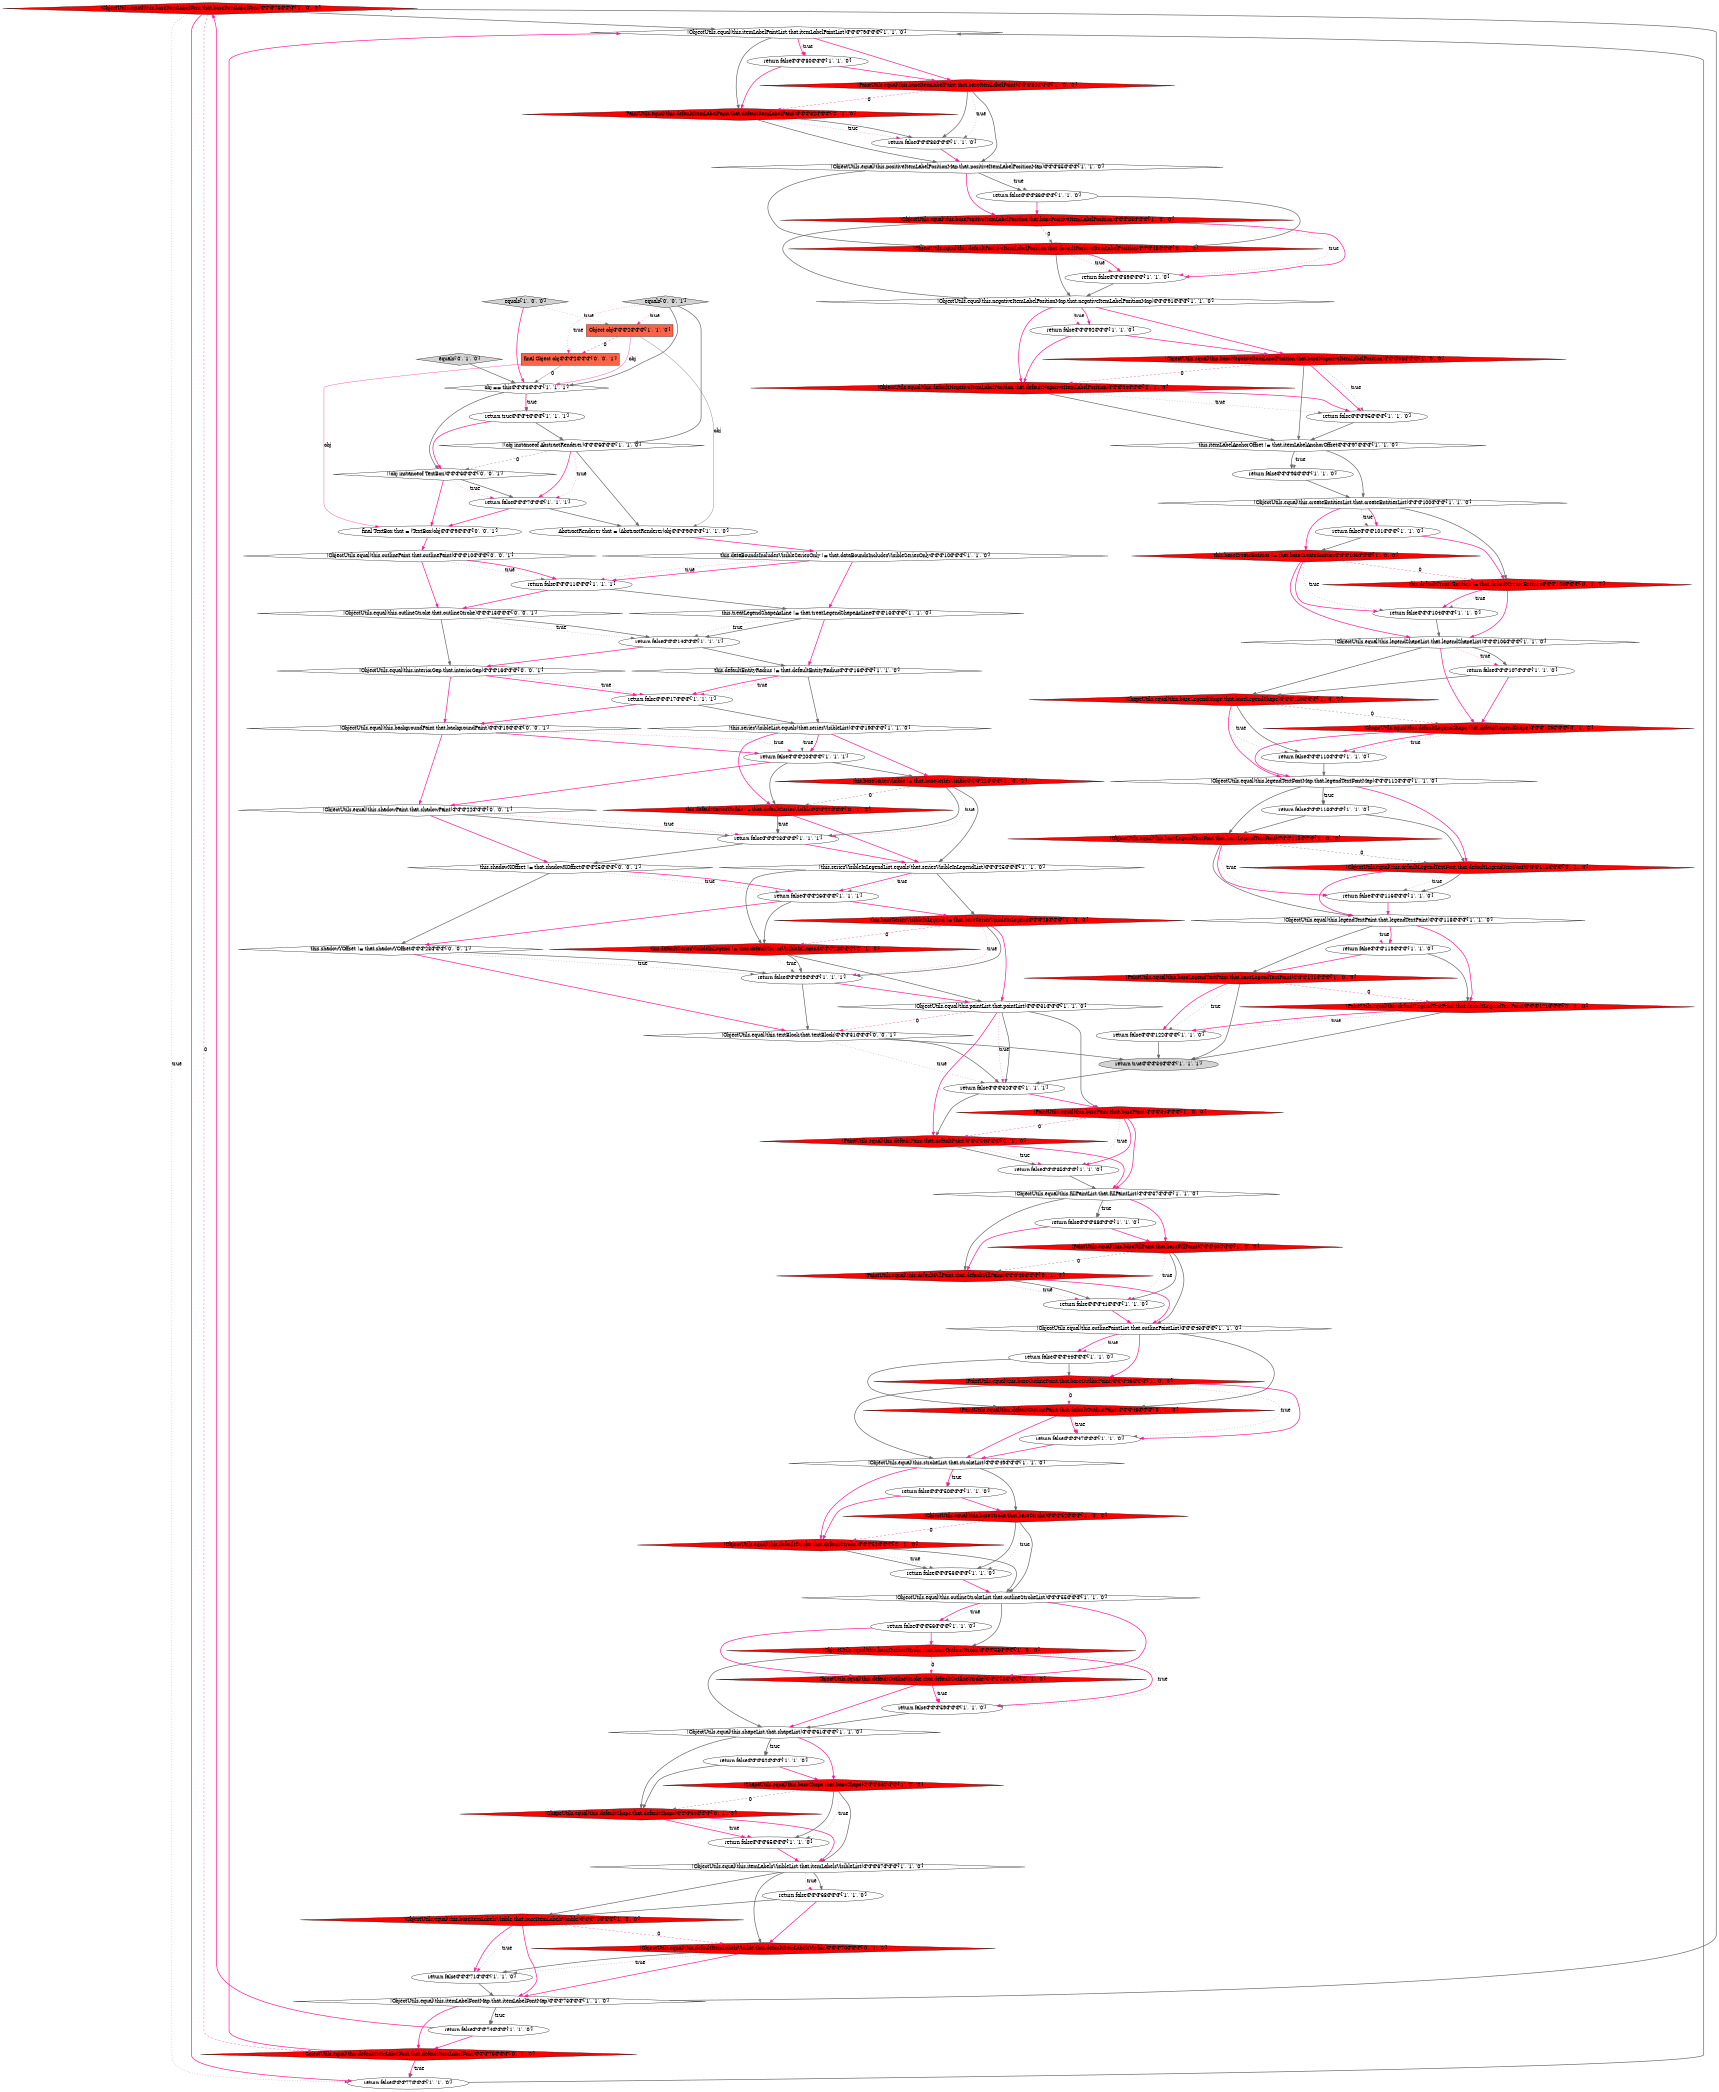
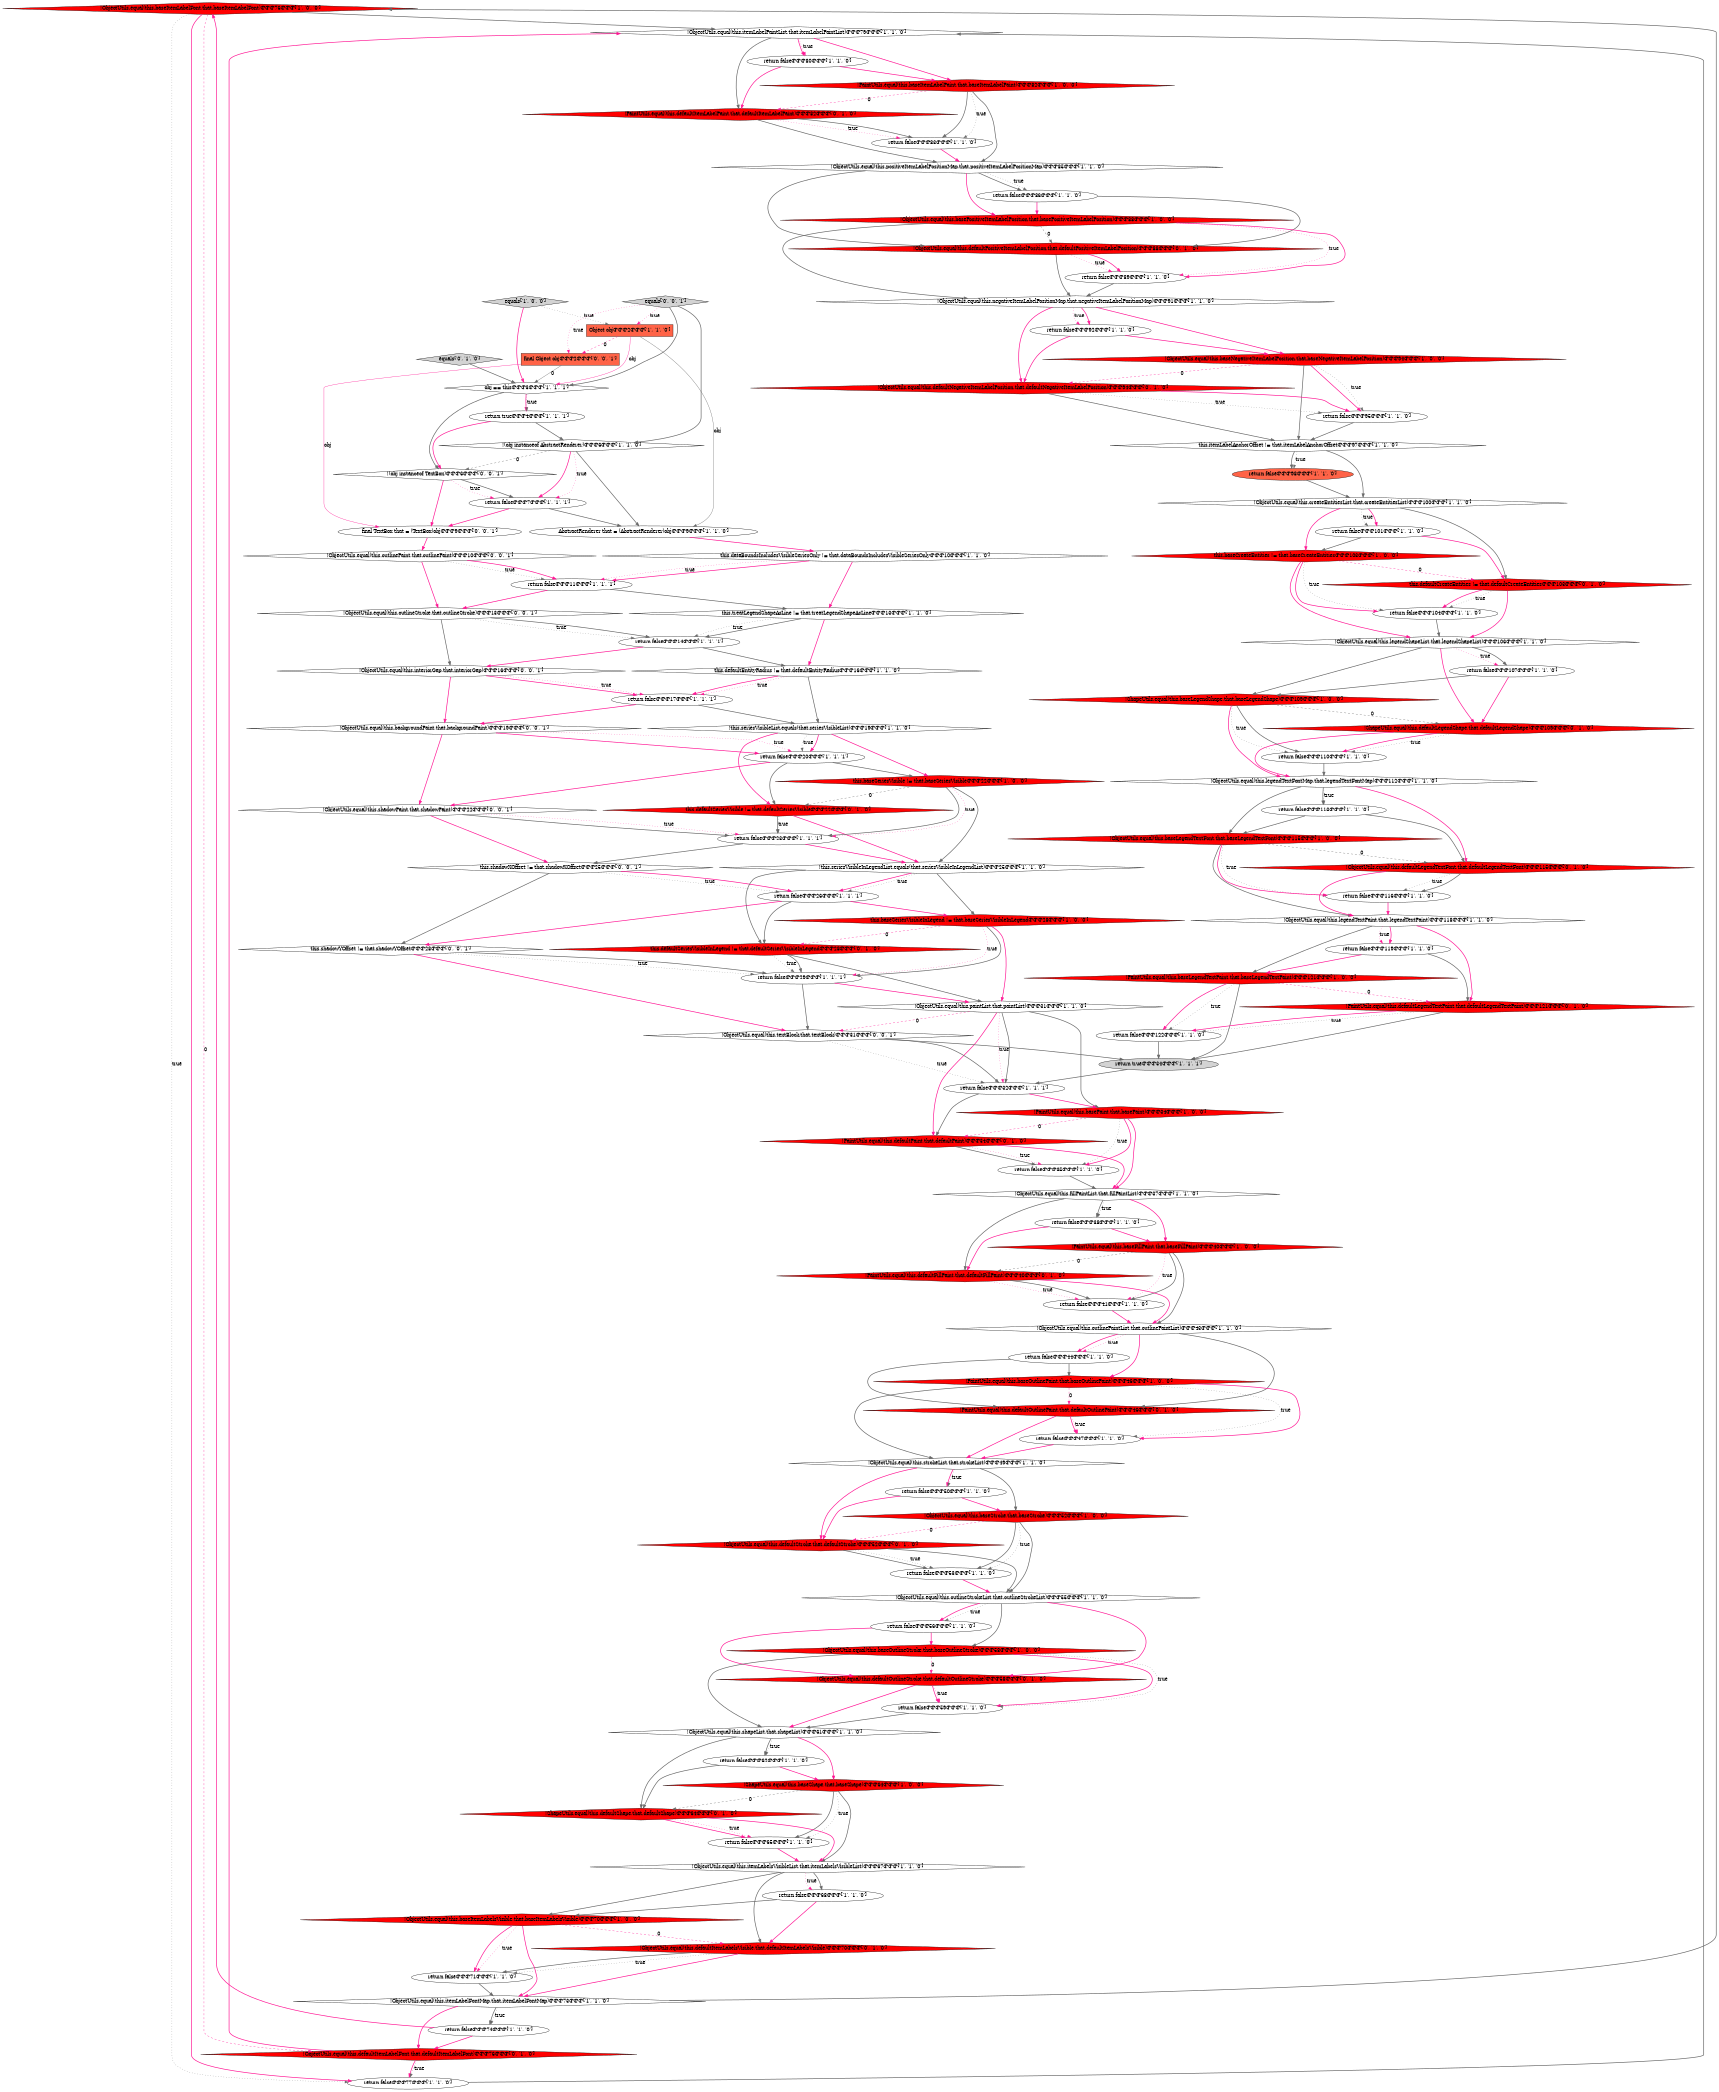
(1293, 474) -> (1293, 474)
